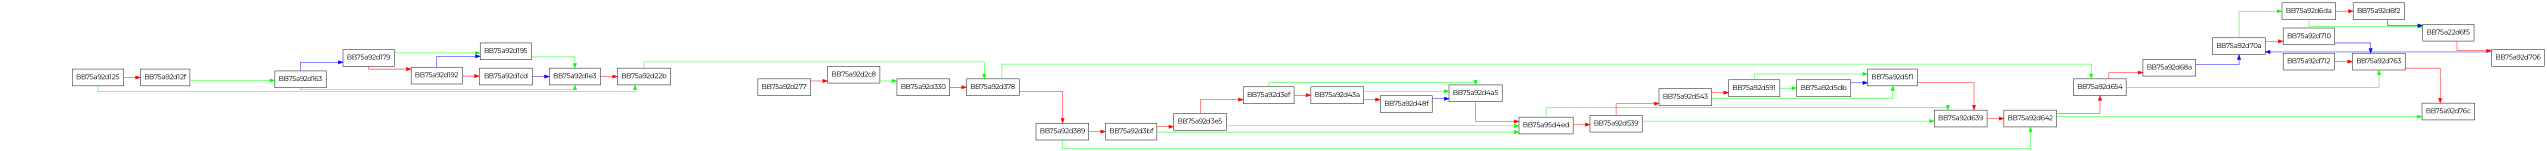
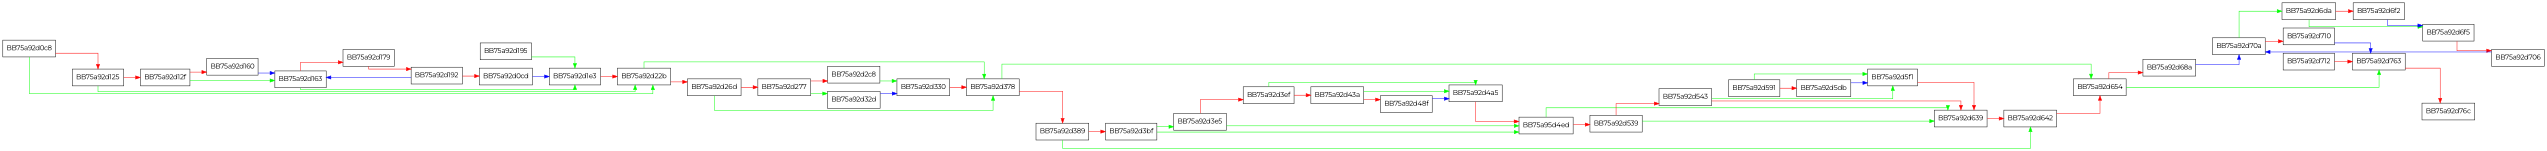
(2448, 33) -> (2448, 33)
none -> (29, 49)
(435, 53) -> none
(451, 56) -> (371, 77)
(315, 62) -> (315, 62)
none -> (232, 67)
(506, 77) -> (506, 77)
none -> (714, 87)
(1786, 88) -> (1786, 88)
(1718, 93) -> (1896, 101)
none -> (854, 100)
(2237, 117) -> none
(1163, 127) -> (1163, 127)
